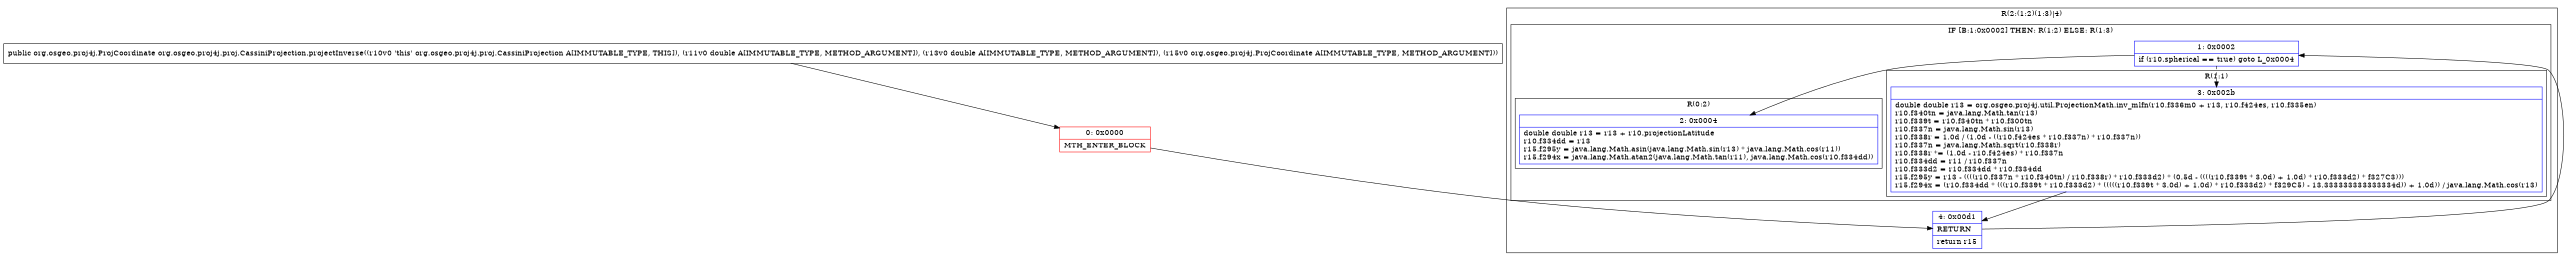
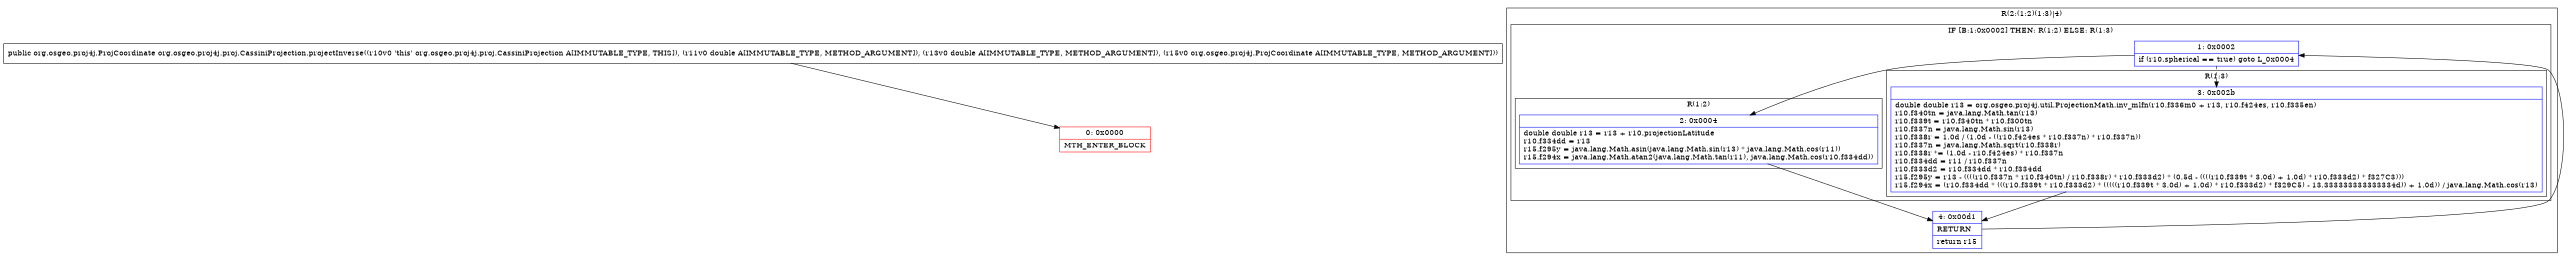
(2217, 77) -> (2217, 77)
(1699, 105) -> (1699, 105)
(1557, 205) -> (1847, 191)
